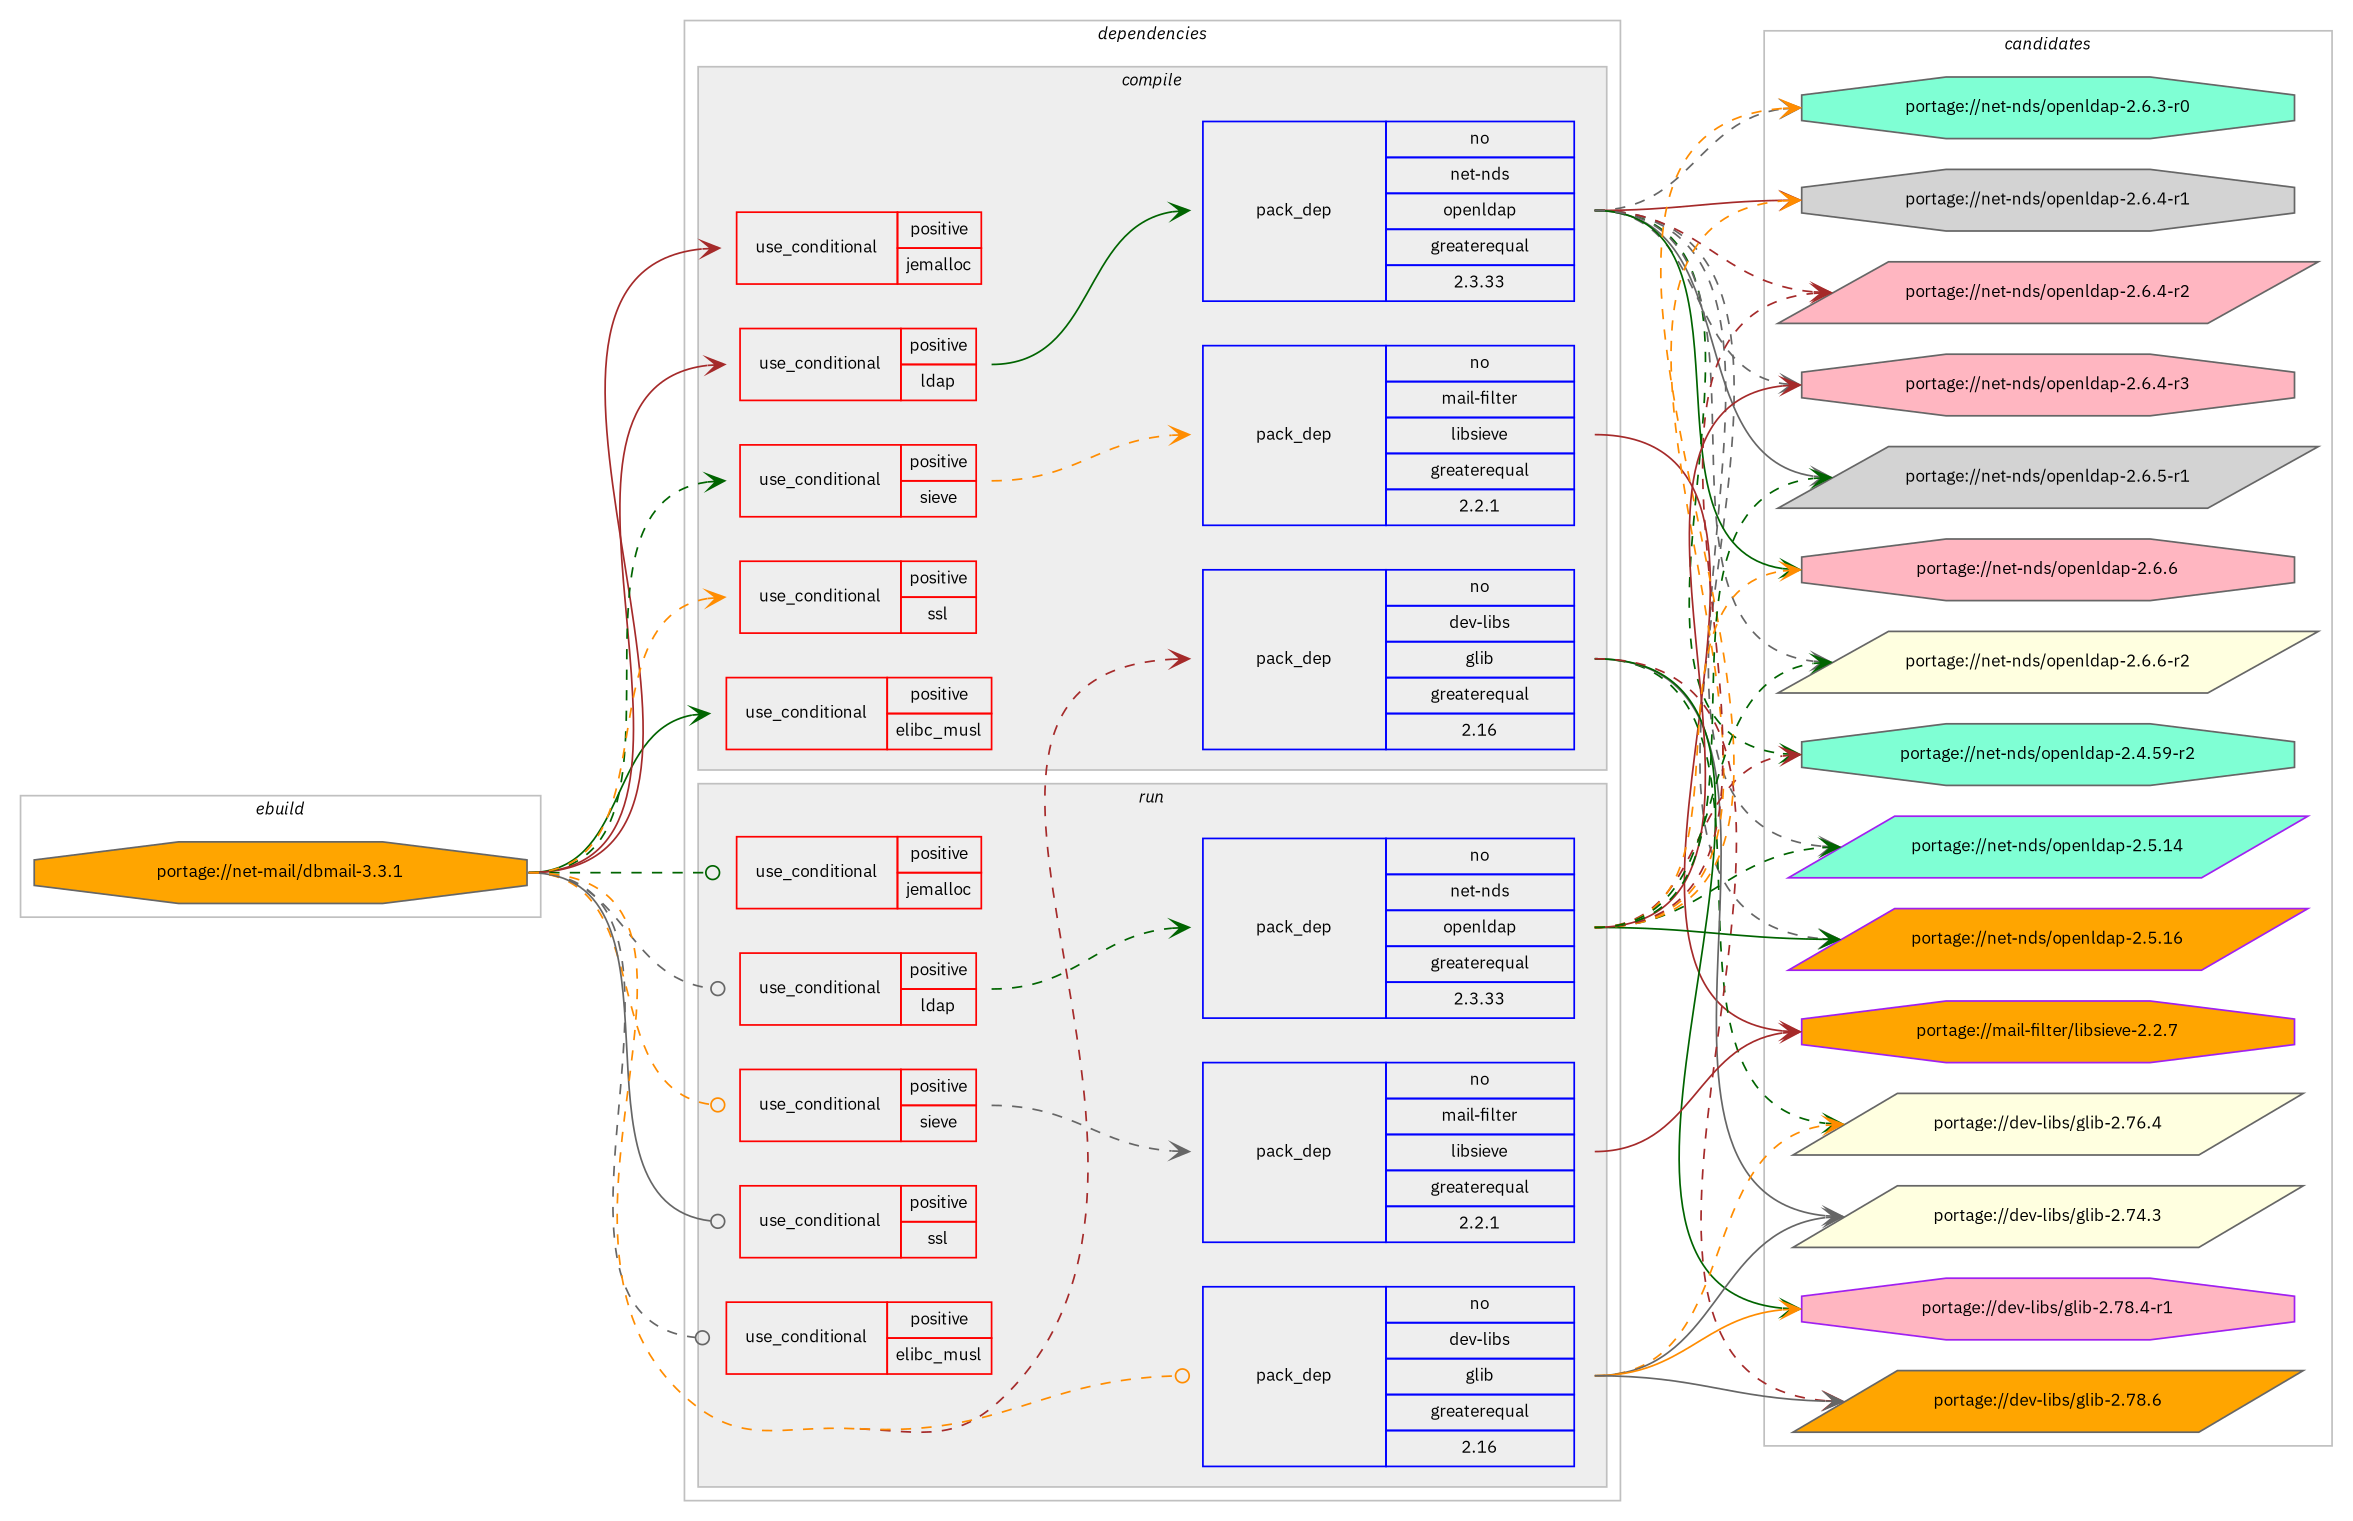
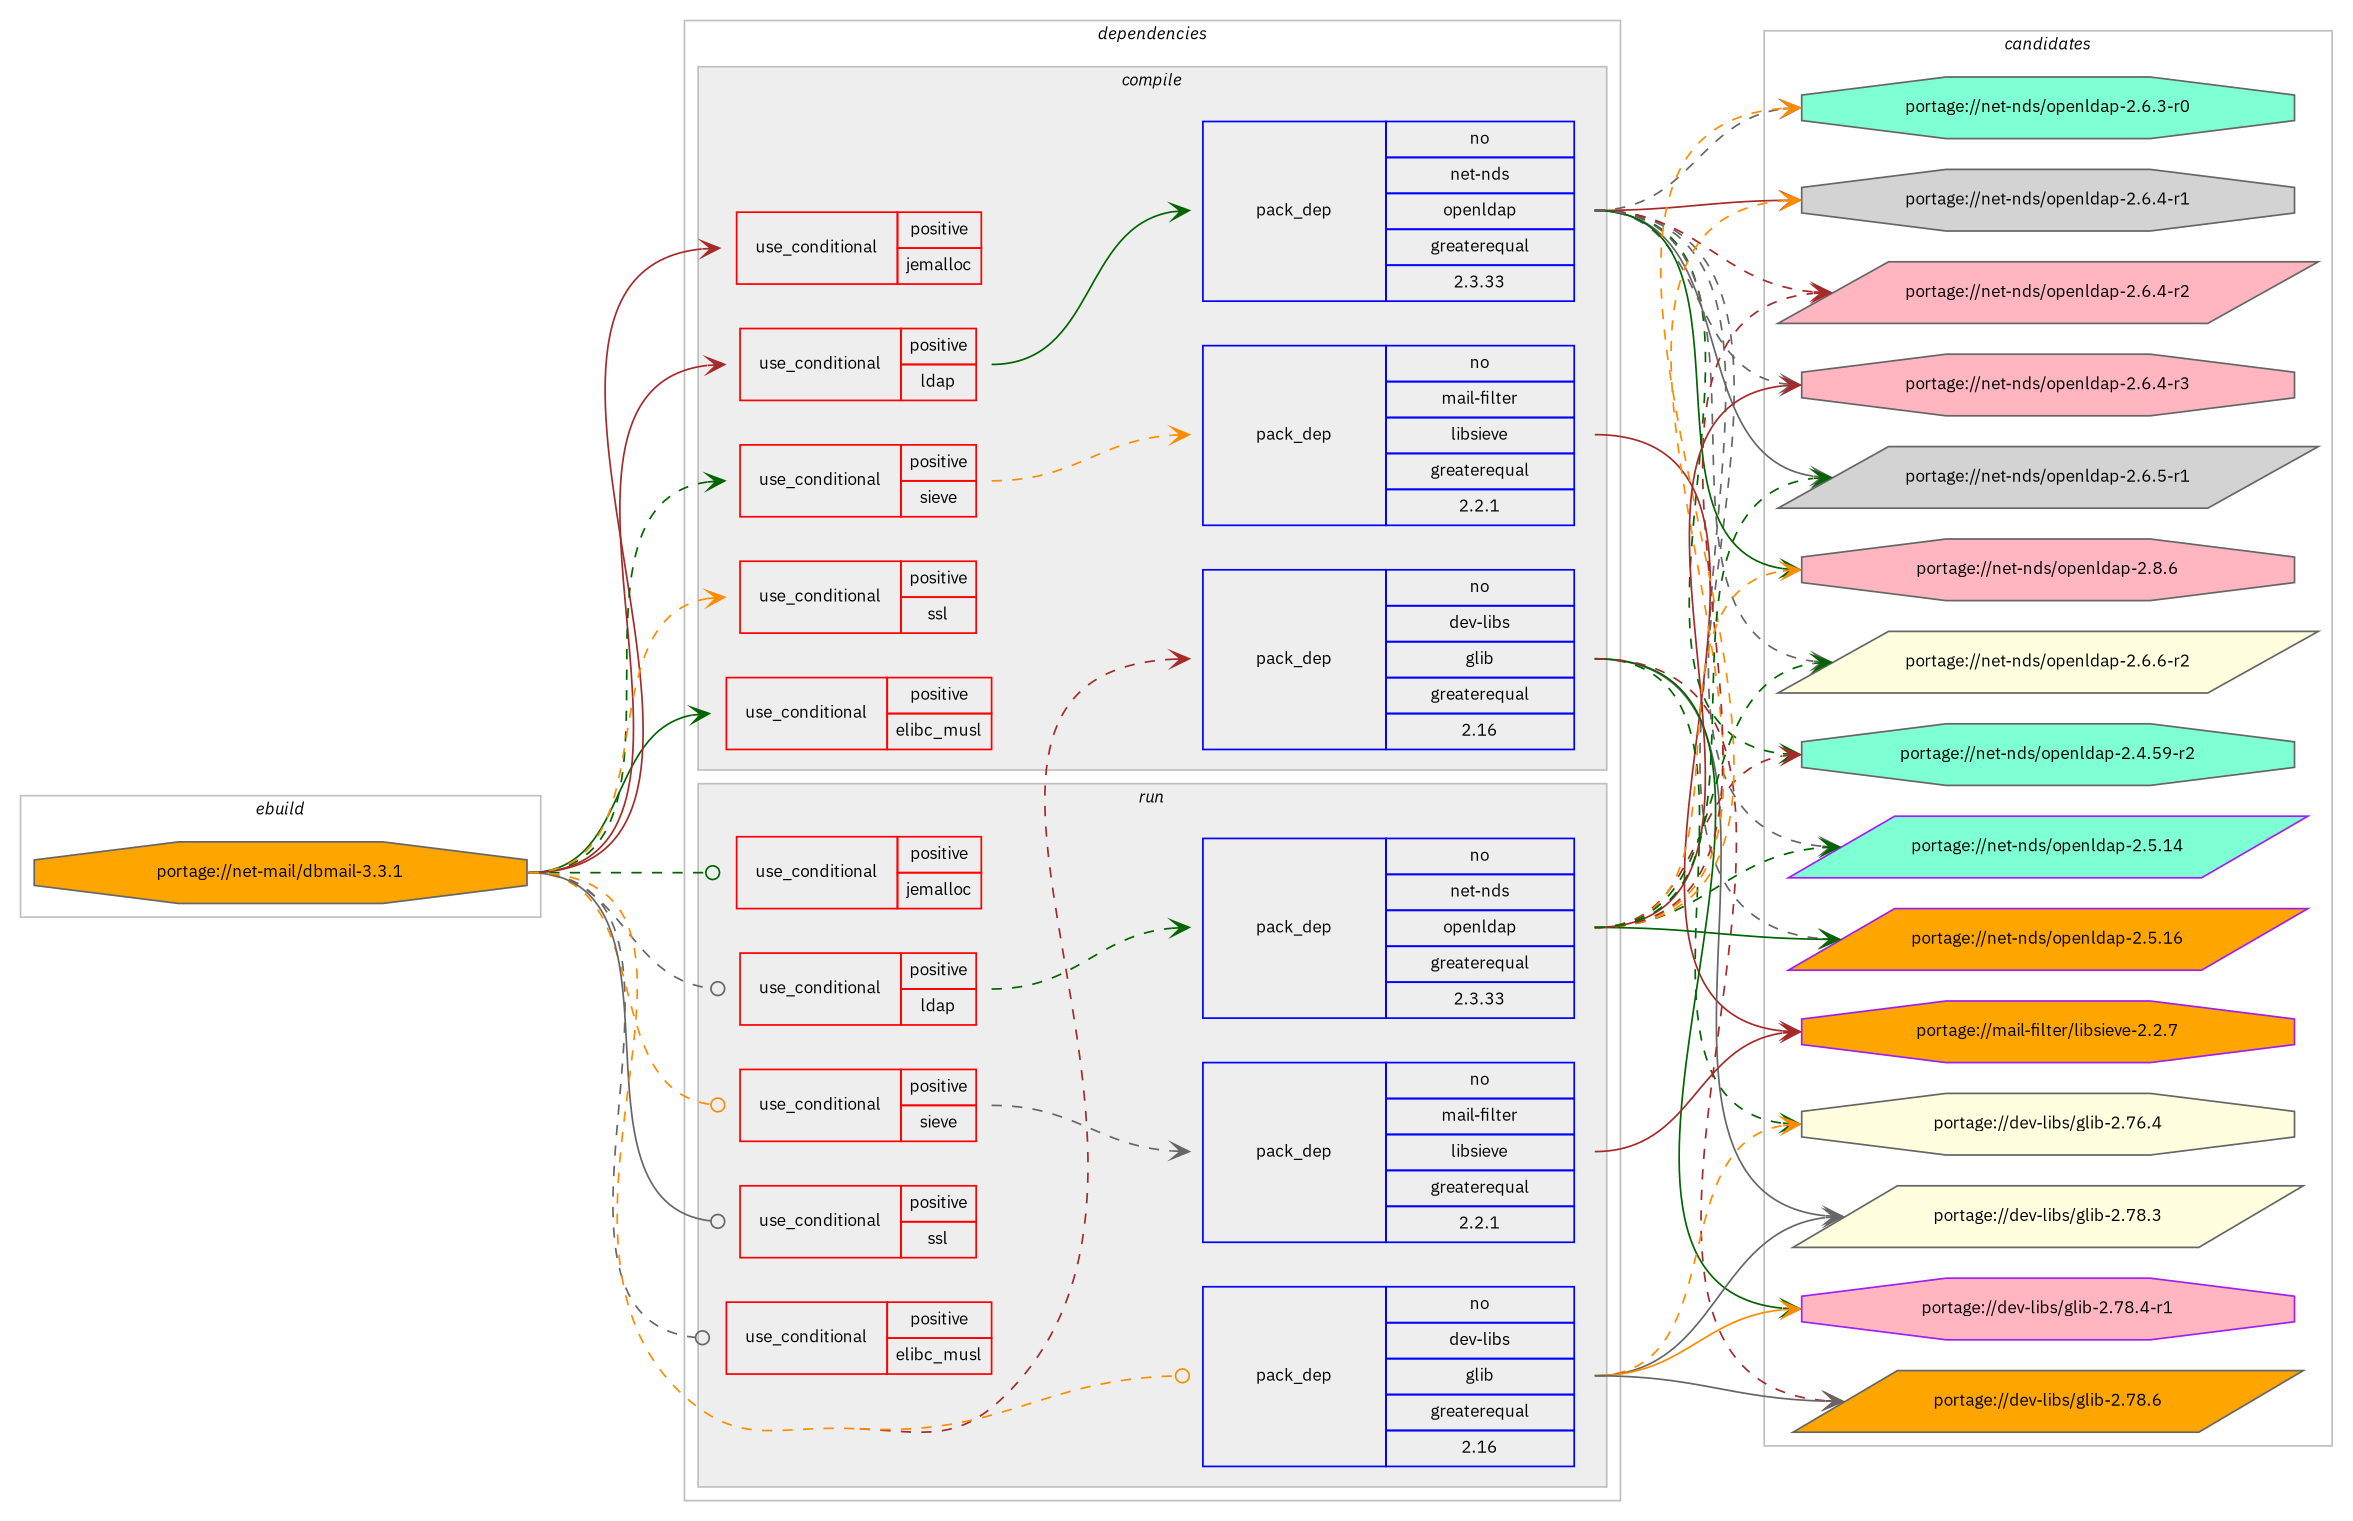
(2048, 570) -> (2048, 570)
(2048, 1124) -> (2048, 1124)
(2048, 1217) -> (2048, 1217)
